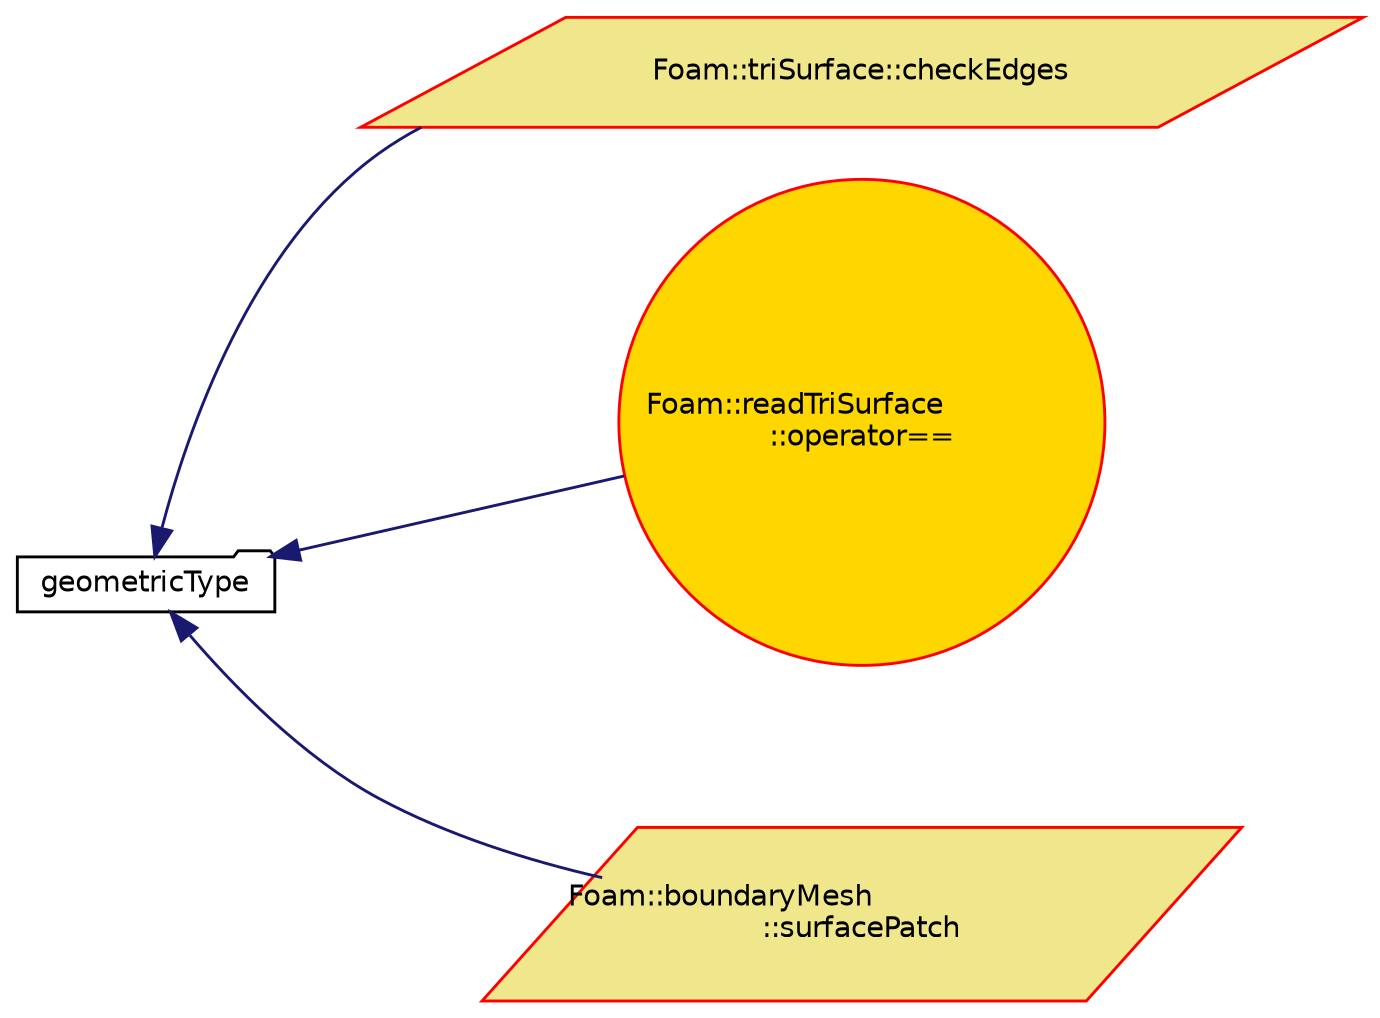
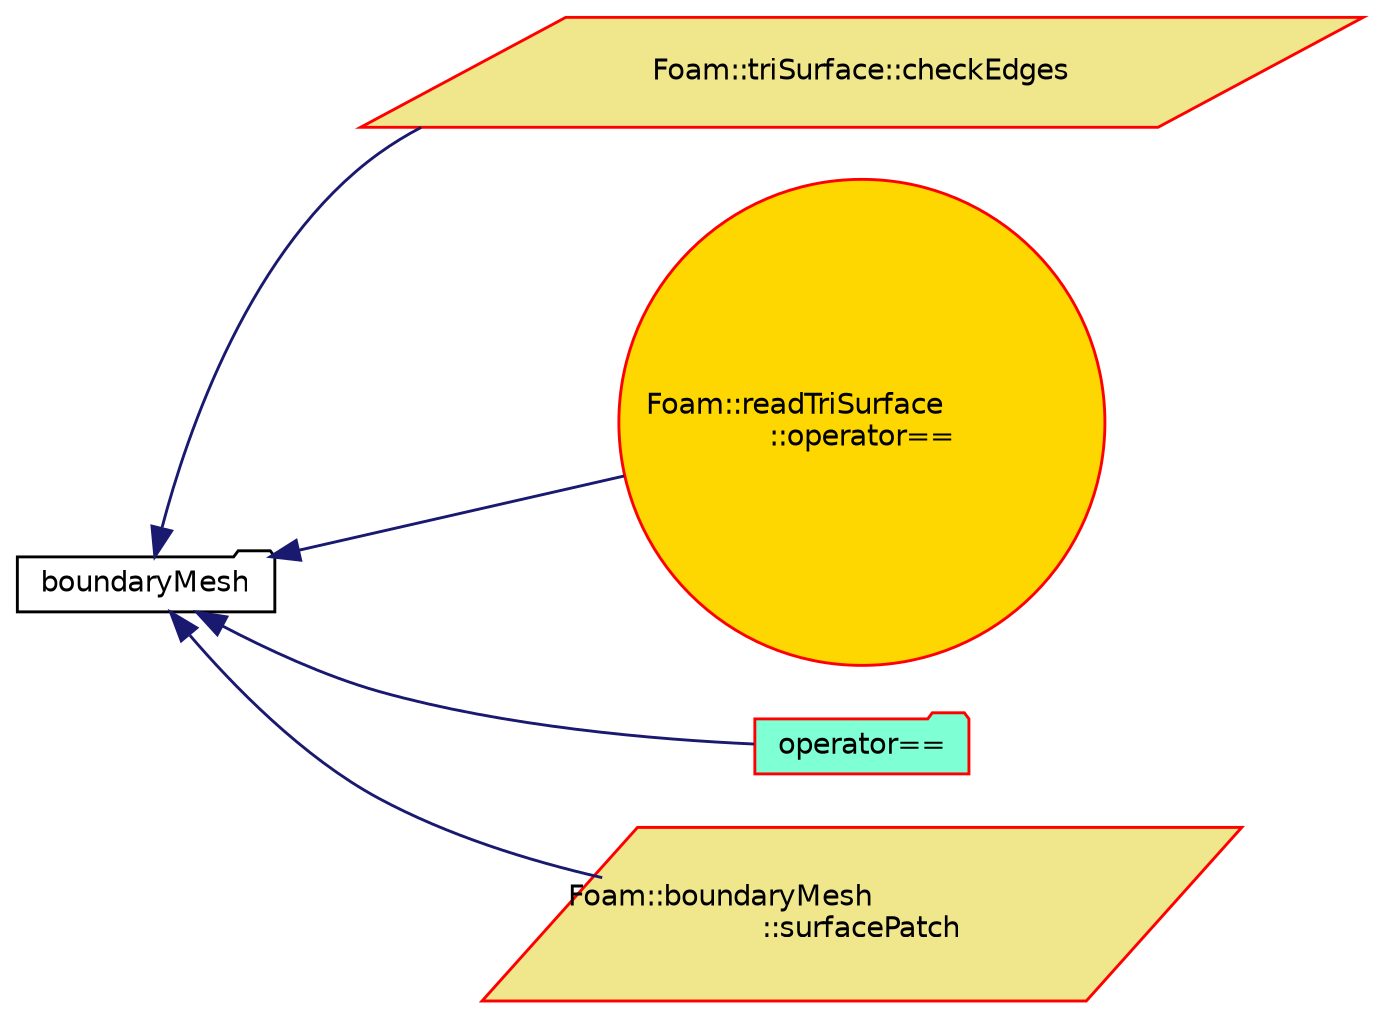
(146, 584) -> (146, 584)
none -> (862, 746)
